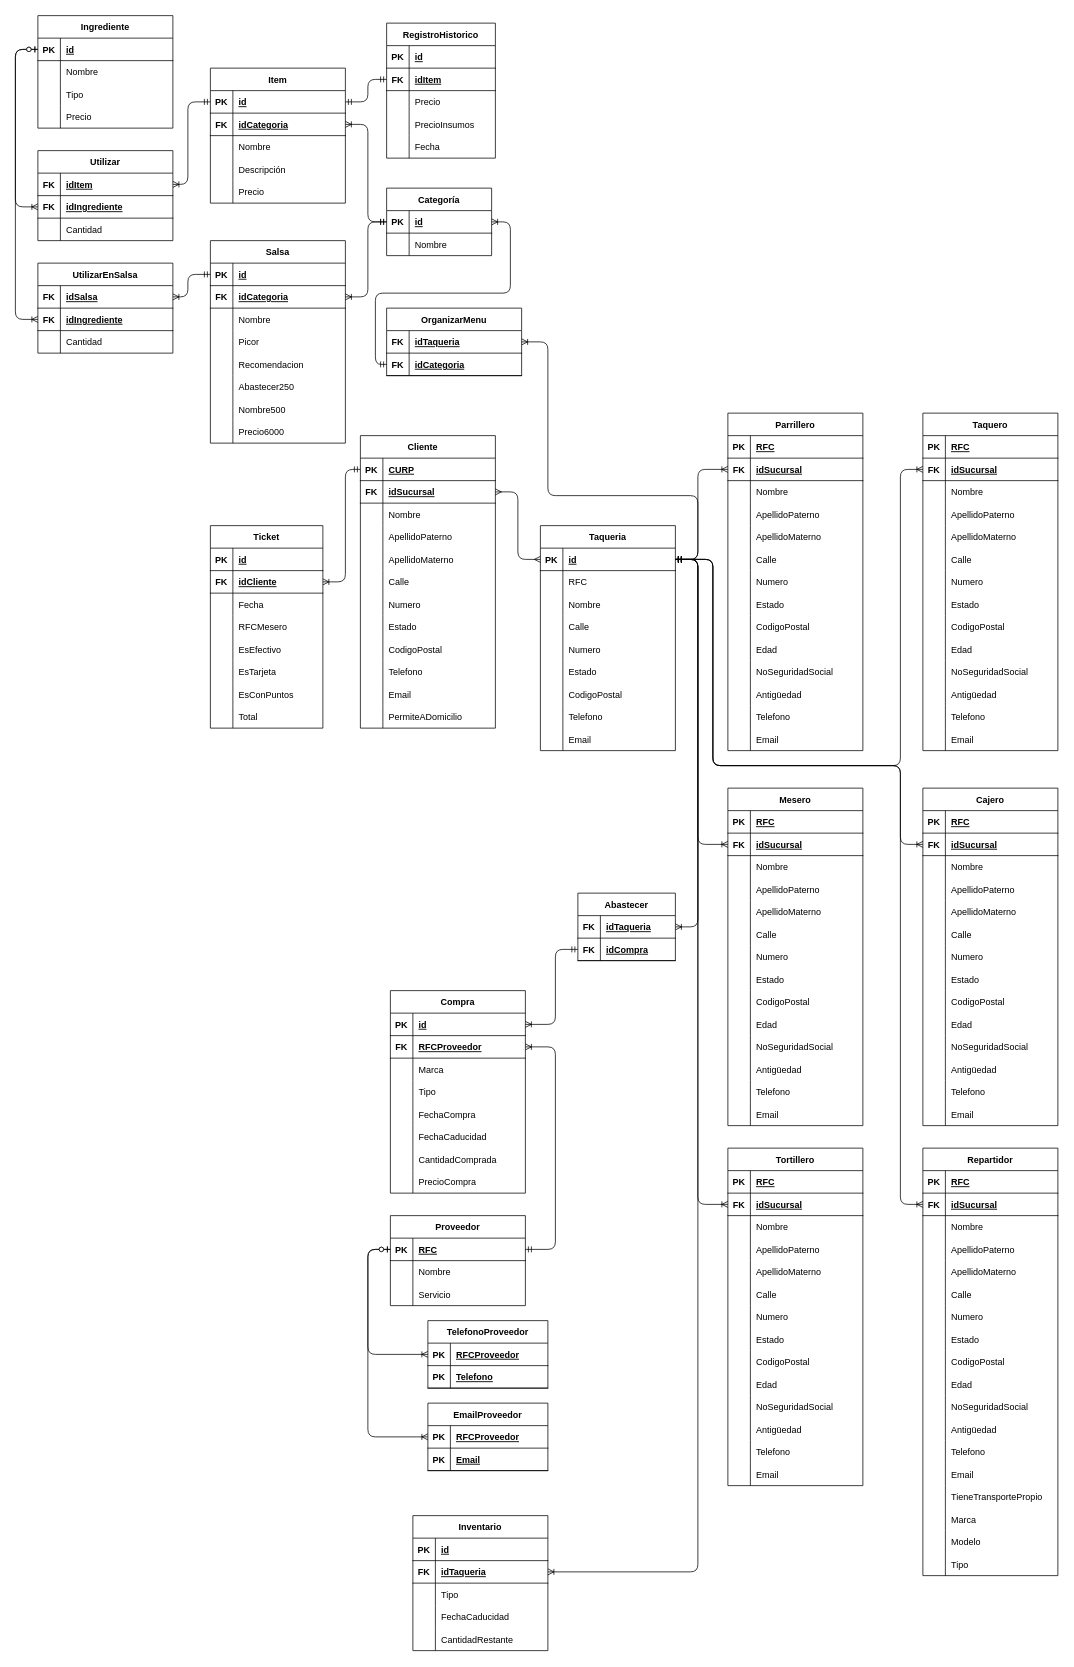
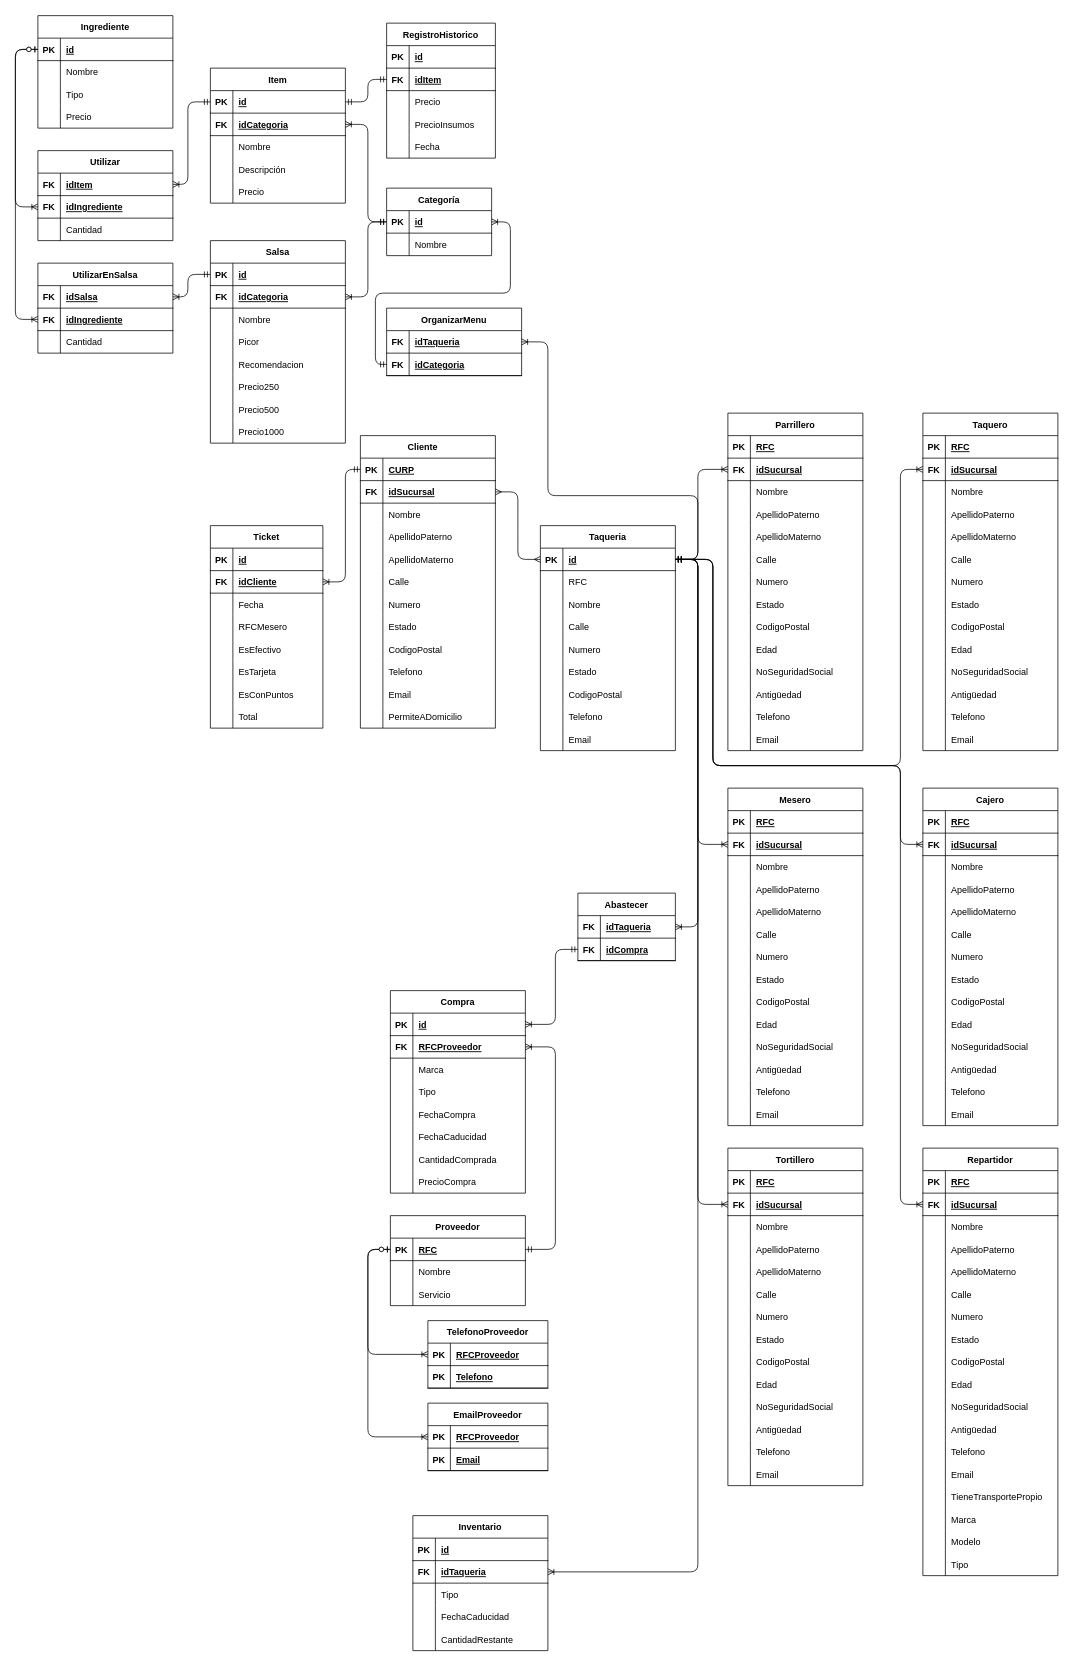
(269, 387) -> (260, 387)
(261, 410) -> (260, 410)
(263, 432) -> (263, 432)
